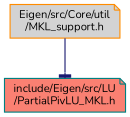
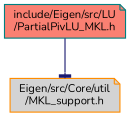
(65, 55) -> (65, 55)
